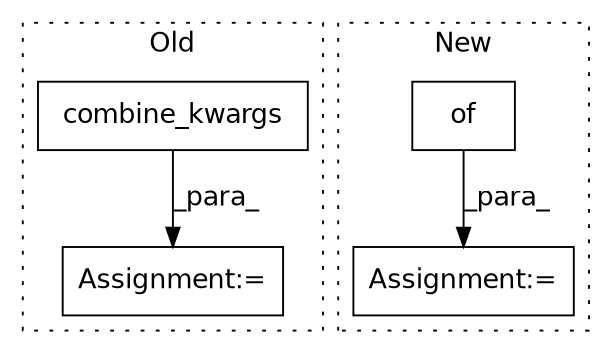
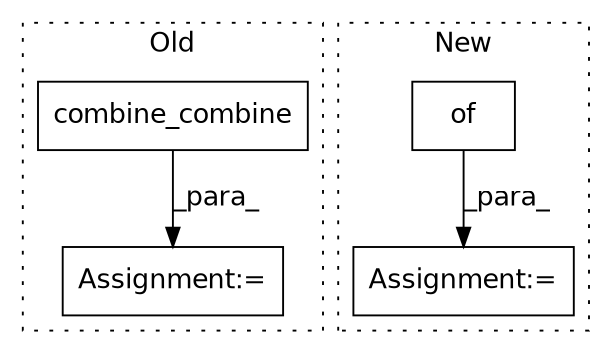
(173, 116) -> (173, 116)
